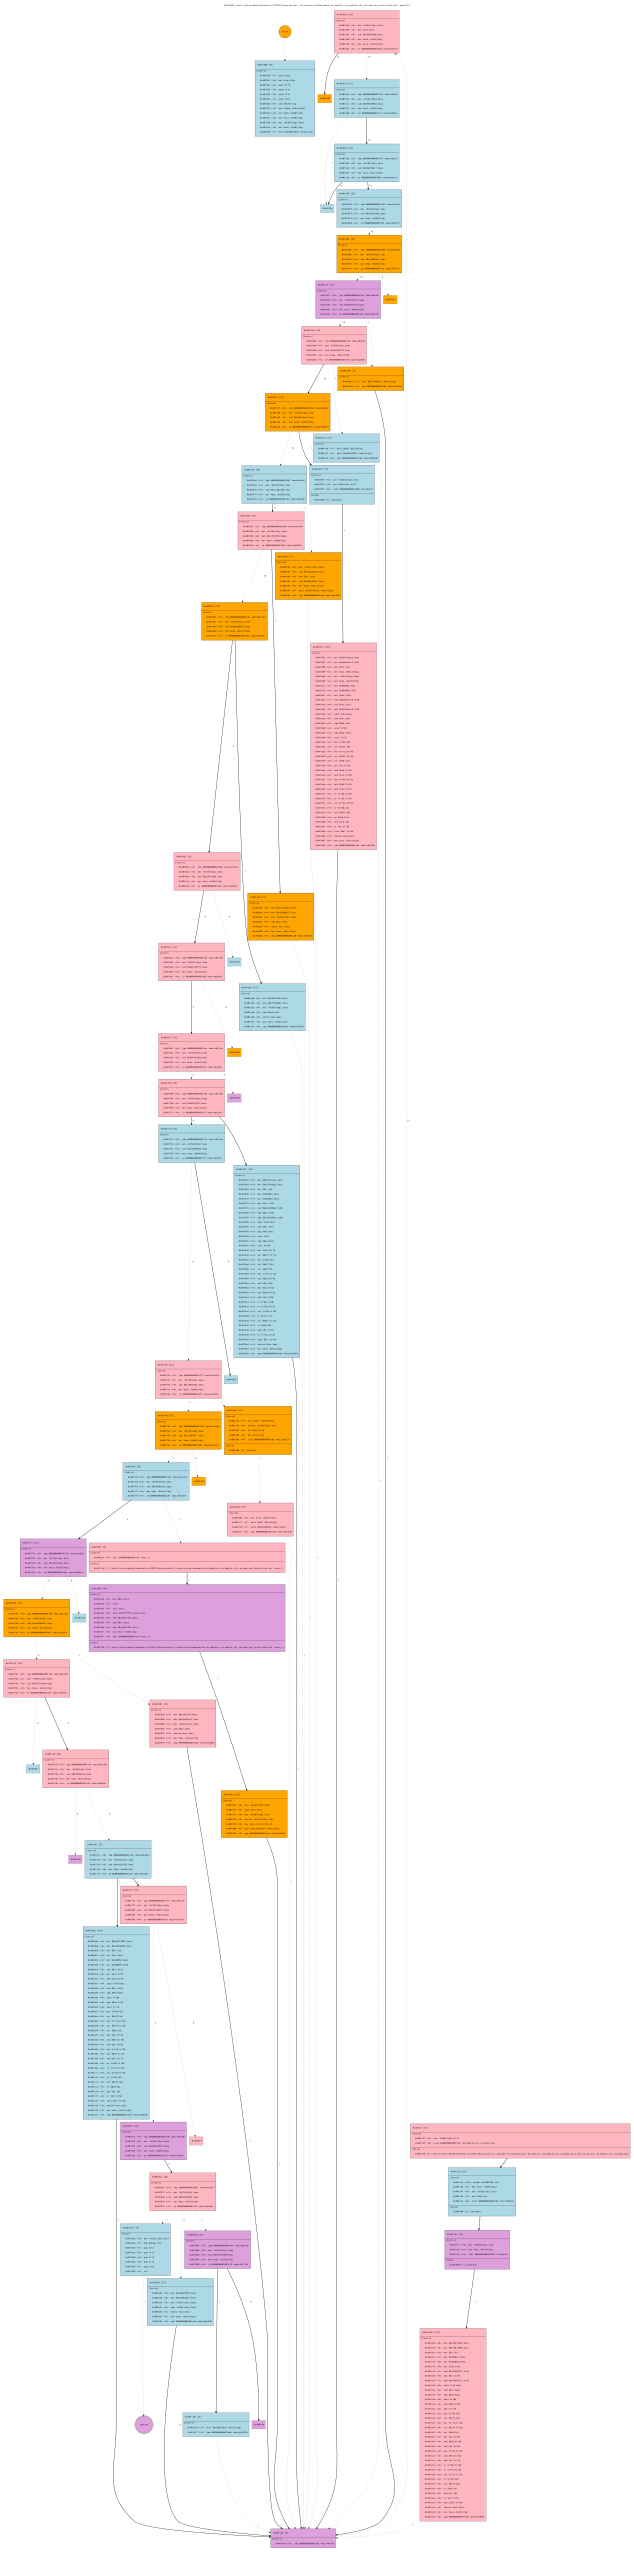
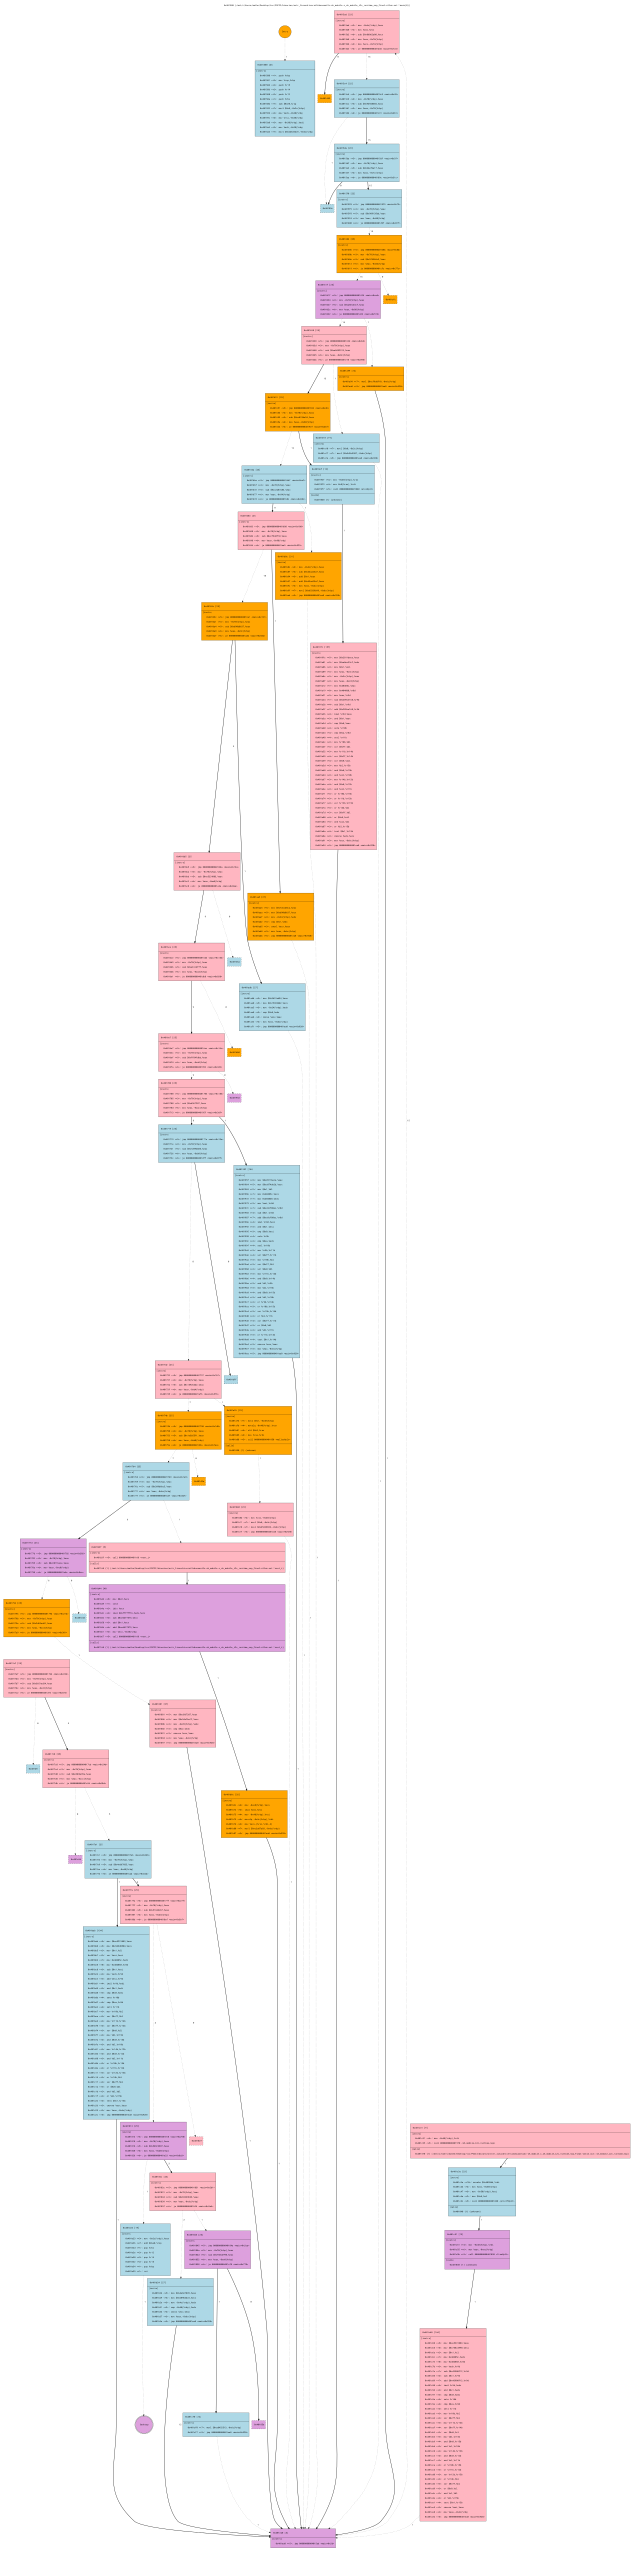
(37, 1647) -> none
(167, 2216) -> (144, 2191)
